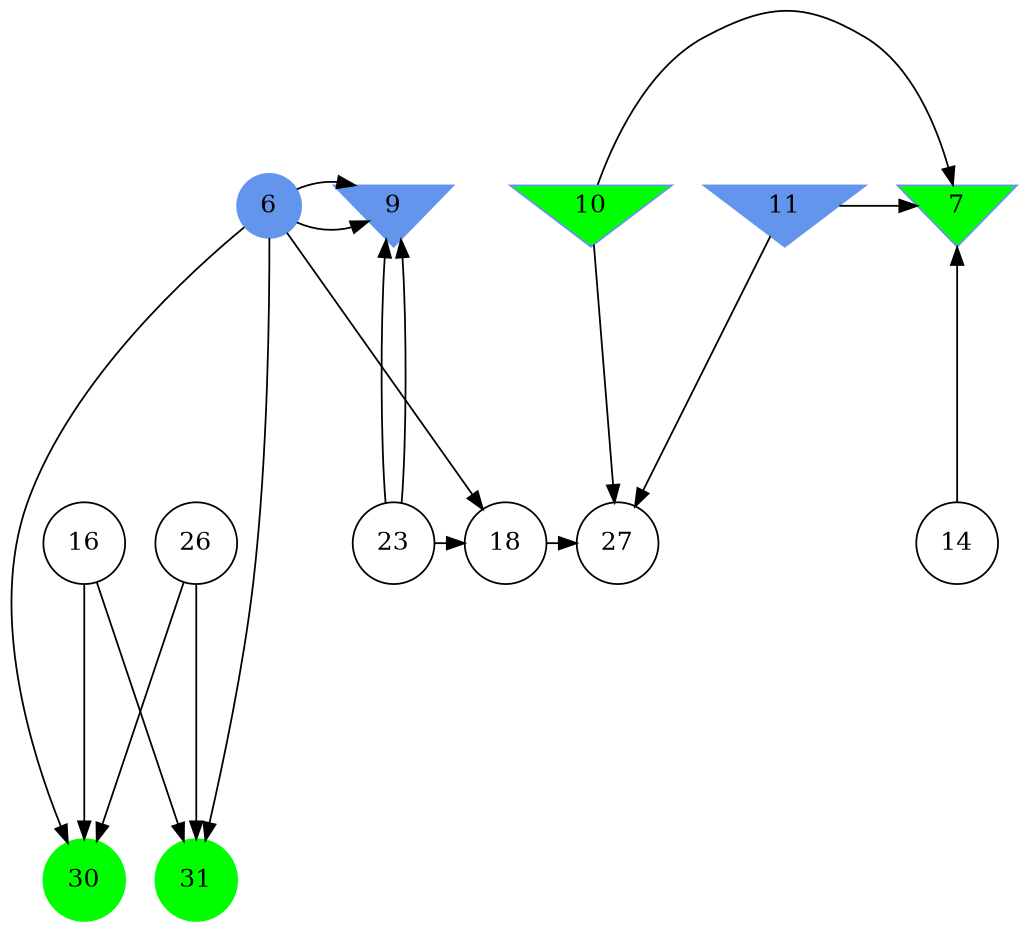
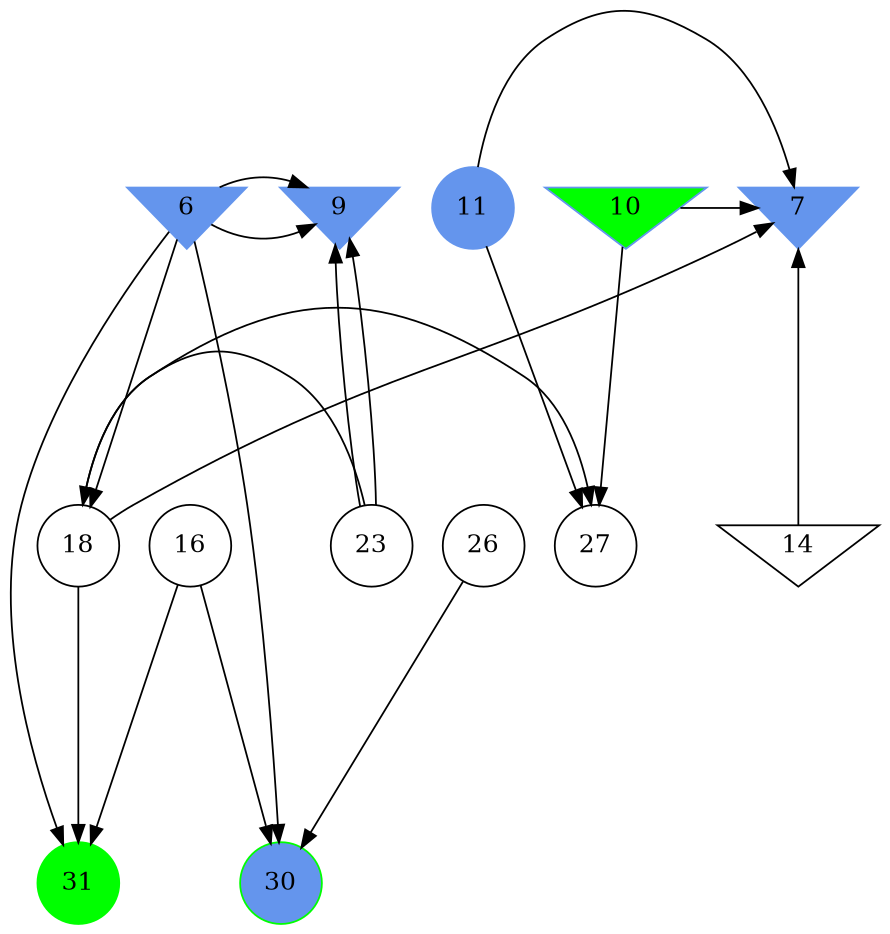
(269, 206) -> (187, 208)
(785, 206) -> (473, 208)
(957, 206) -> (798, 208)
none -> (429, 368)
(957, 543) -> (798, 546)
(196, 703) -> (78, 706)
(84, 880) -> (281, 883)
